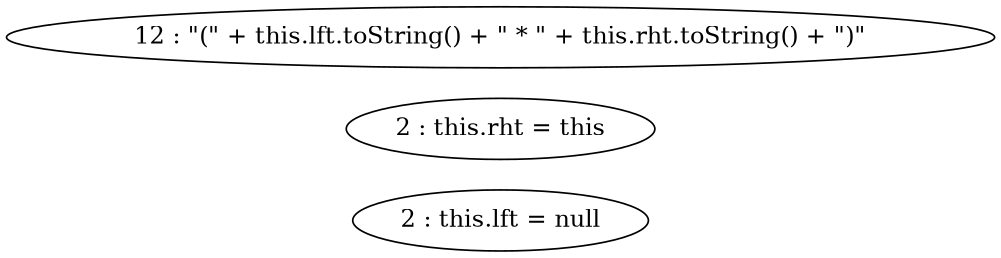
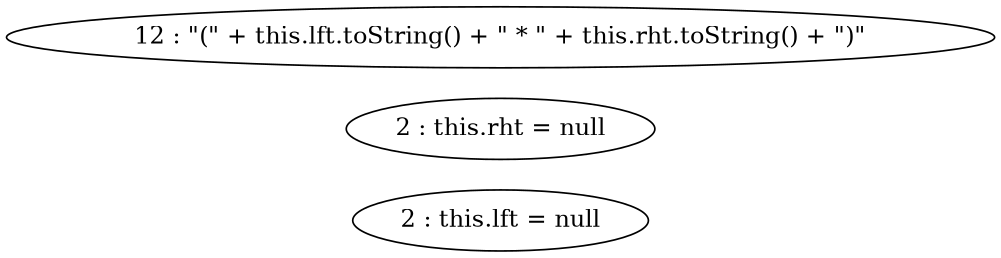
(501, 129) -> (501, 129)
